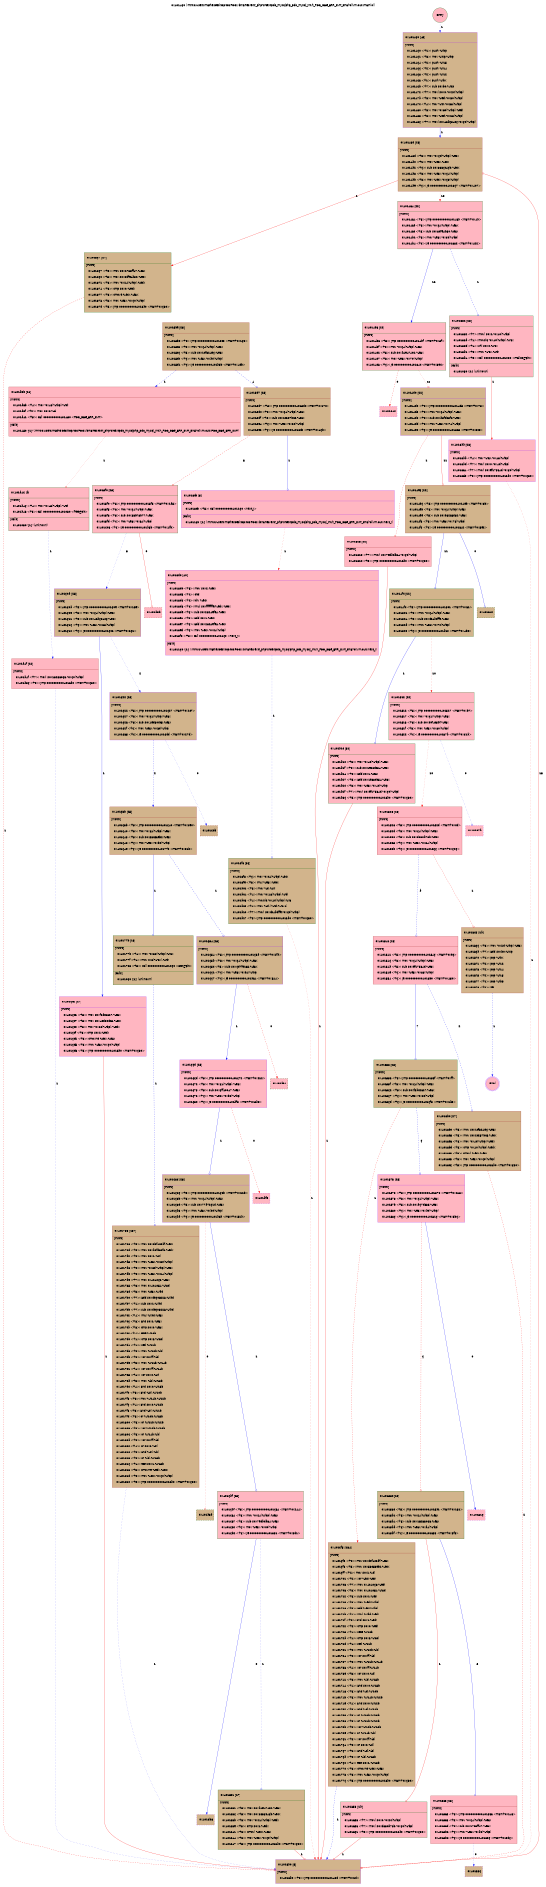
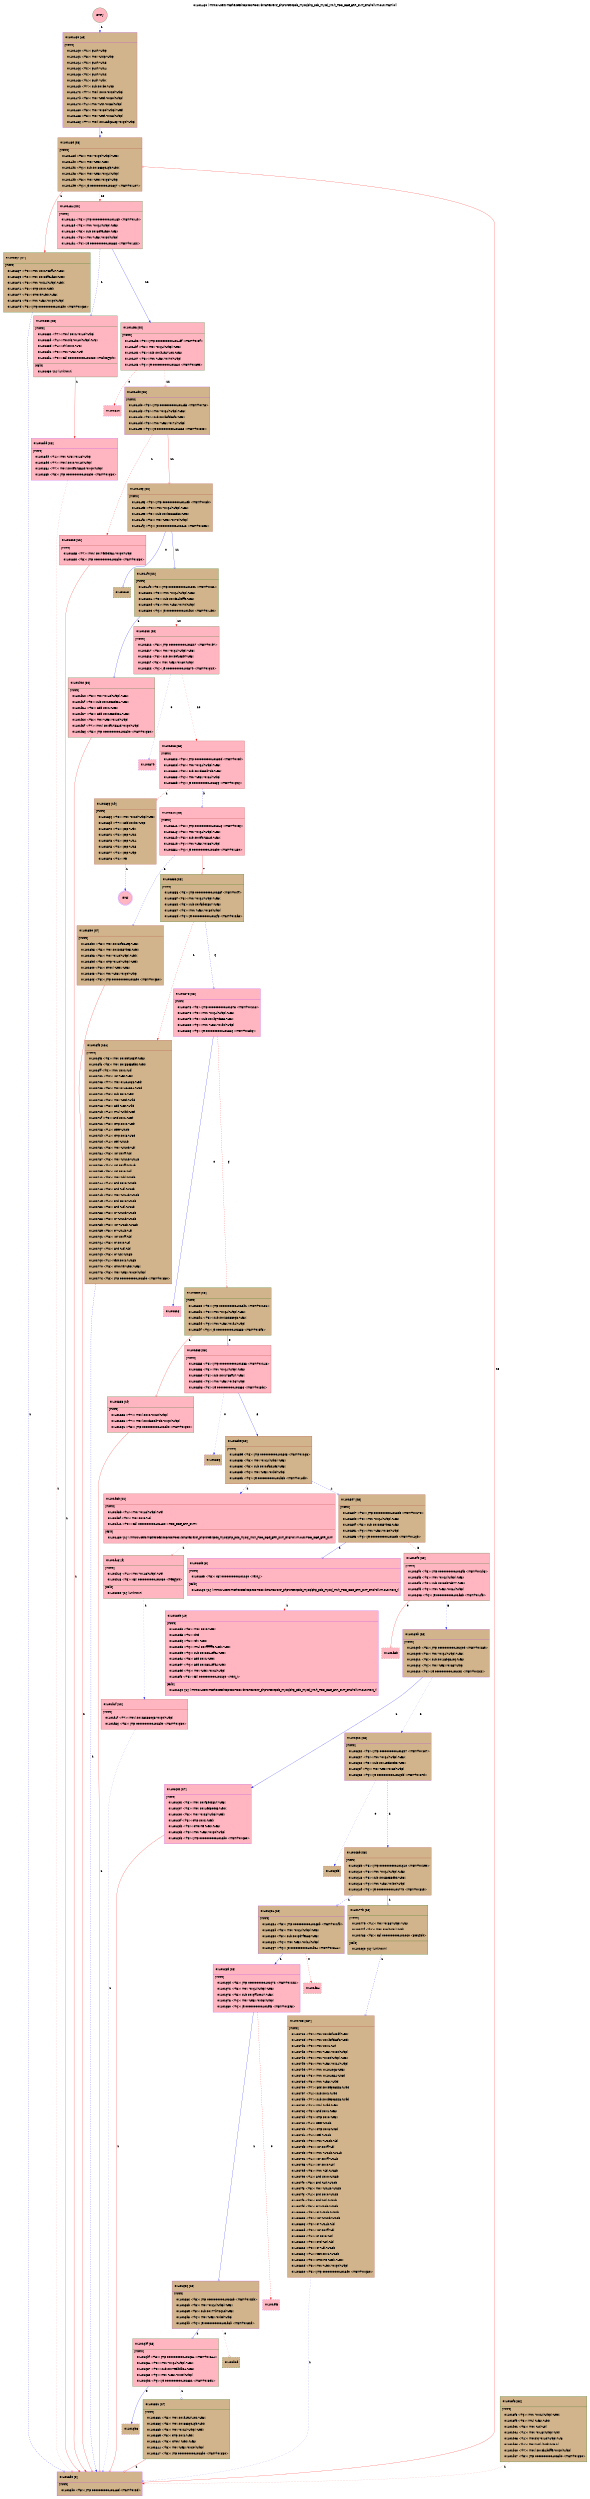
(404, 483) -> (126, 482)
(272, 756) -> none
(416, 1021) -> (202, 864)
(3, 1182) -> (28, 1399)
none -> (248, 1414)
(522, 1588) -> (82, 1726)
